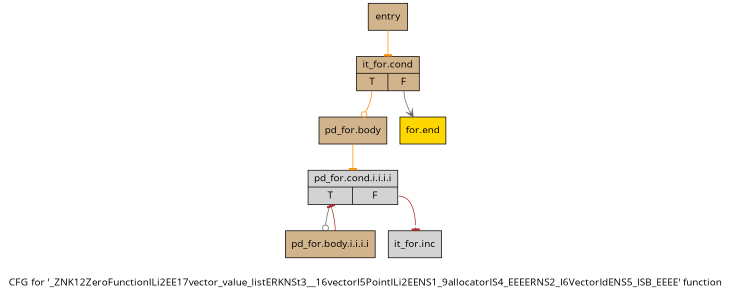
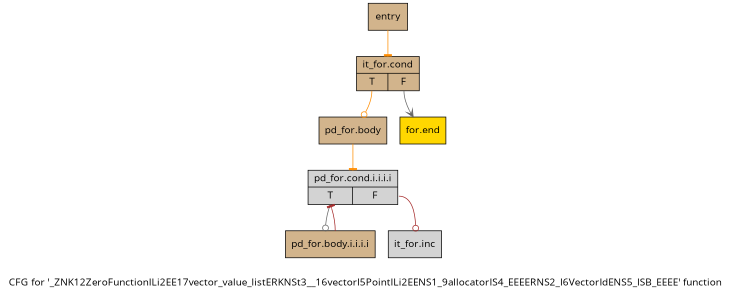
(412, 207) -> (412, 207)
